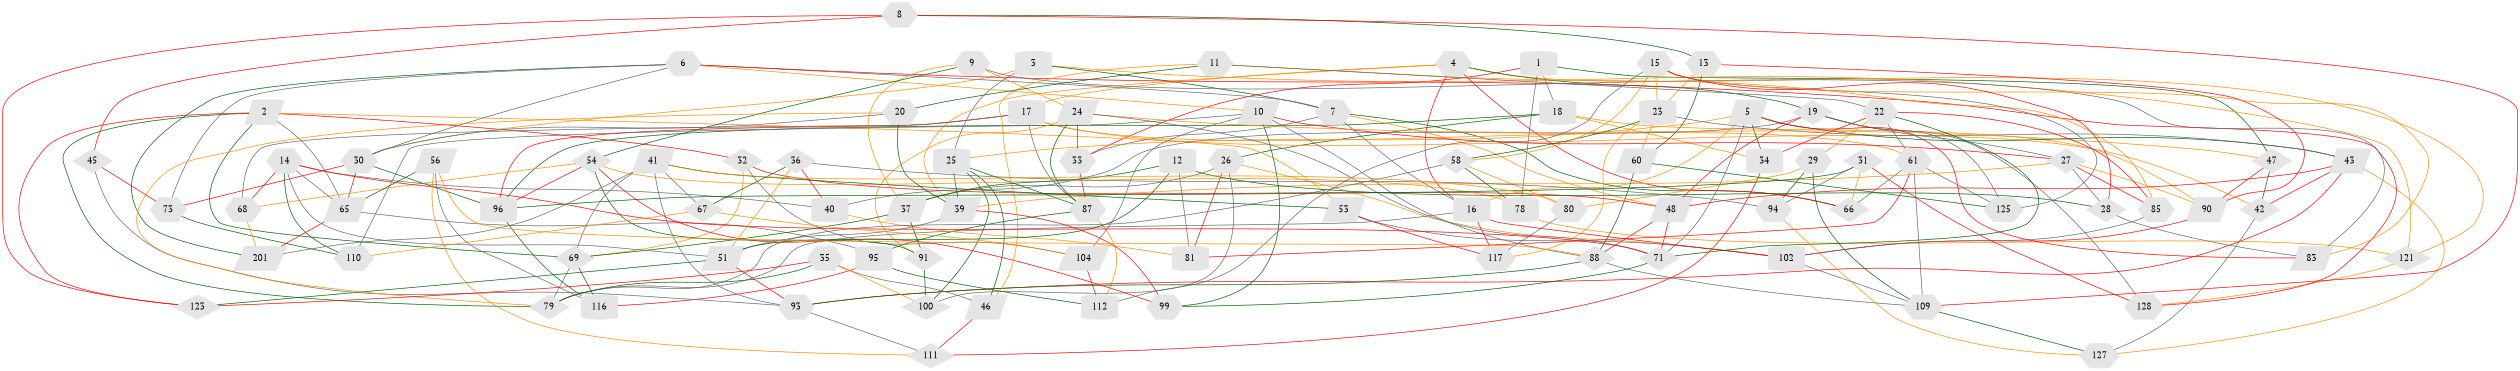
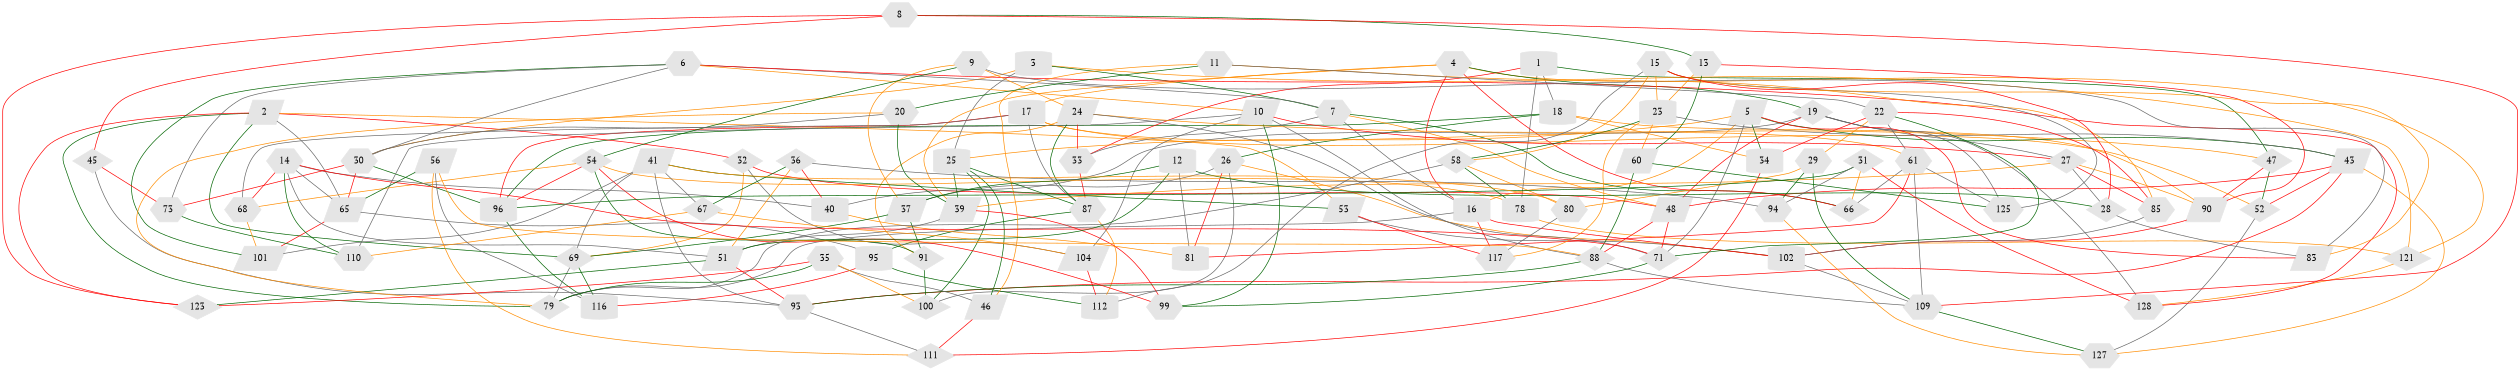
(2260, 210) -> (2260, 210)
(260, 258) -> (260, 258)
